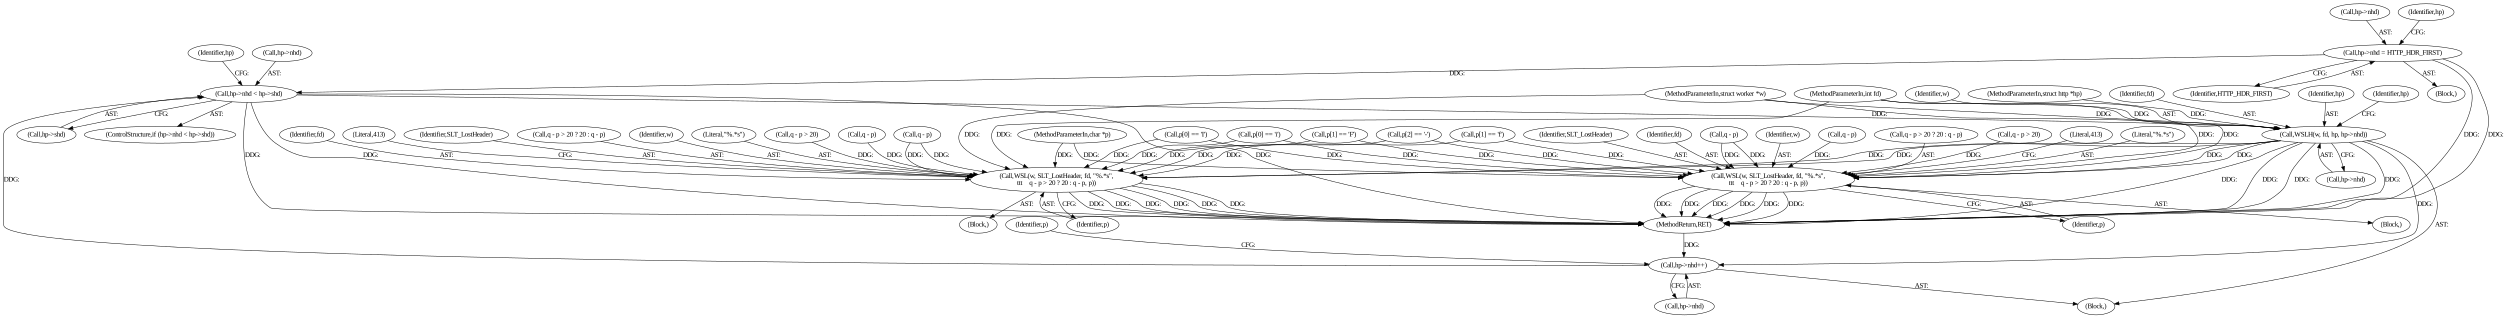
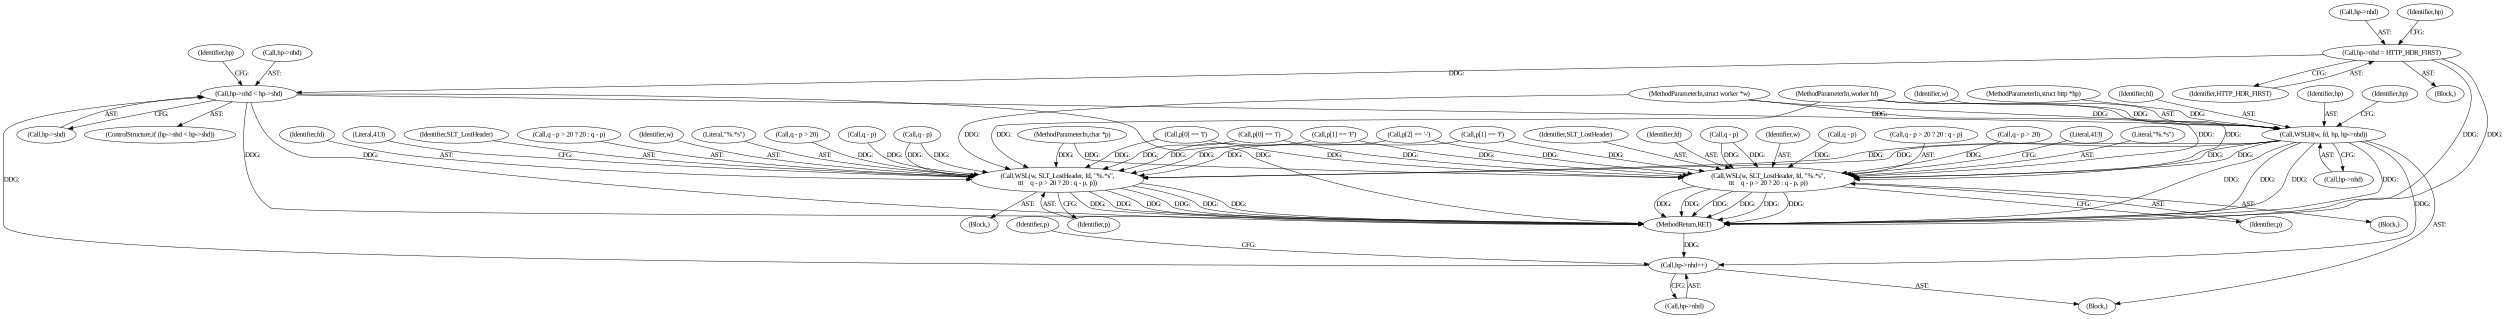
(1845, 94) -> (1837, 94)
